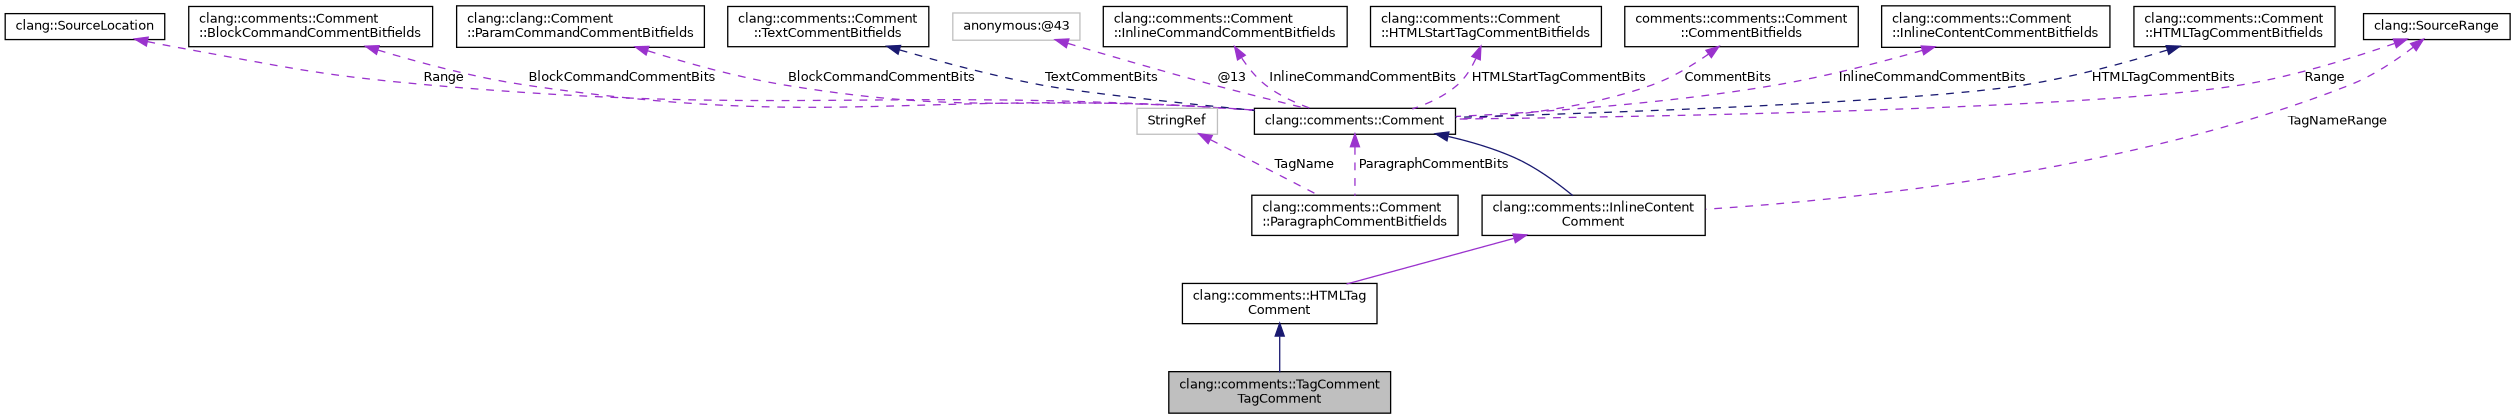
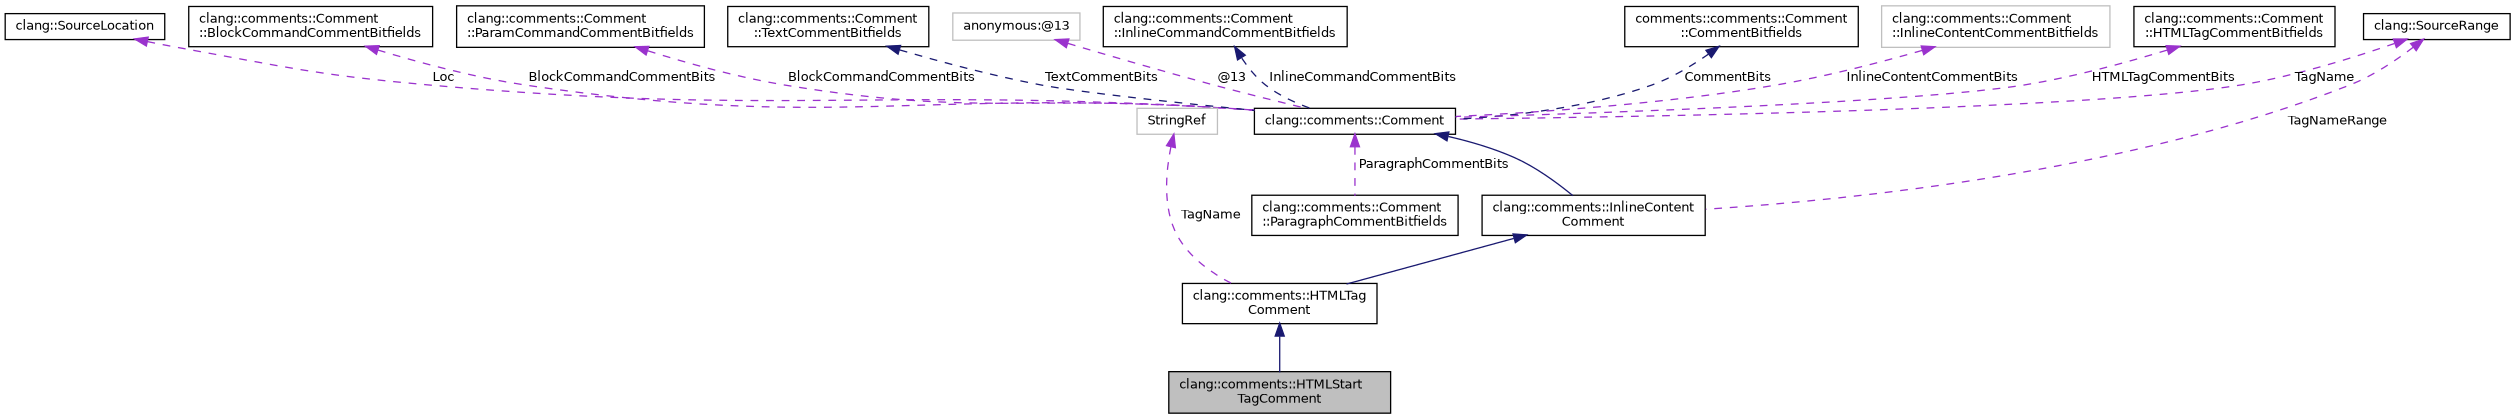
(581, 27) -> (581, 27)
(1016, 27) -> (1016, 27)
(1486, 27) -> none
(1996, 27) -> (1996, 27)
(442, 78) -> (442, 78)
(1931, 78) -> (1931, 78)
(2323, 78) -> (2323, 78)
(1272, 90) -> (1272, 90)
(1613, 97) -> (1613, 97)
(1814, 103) -> (1814, 103)
(1265, 168) -> (1174, 228)
(1430, 261) -> (1430, 261)
(1280, 392) -> (1280, 392)
